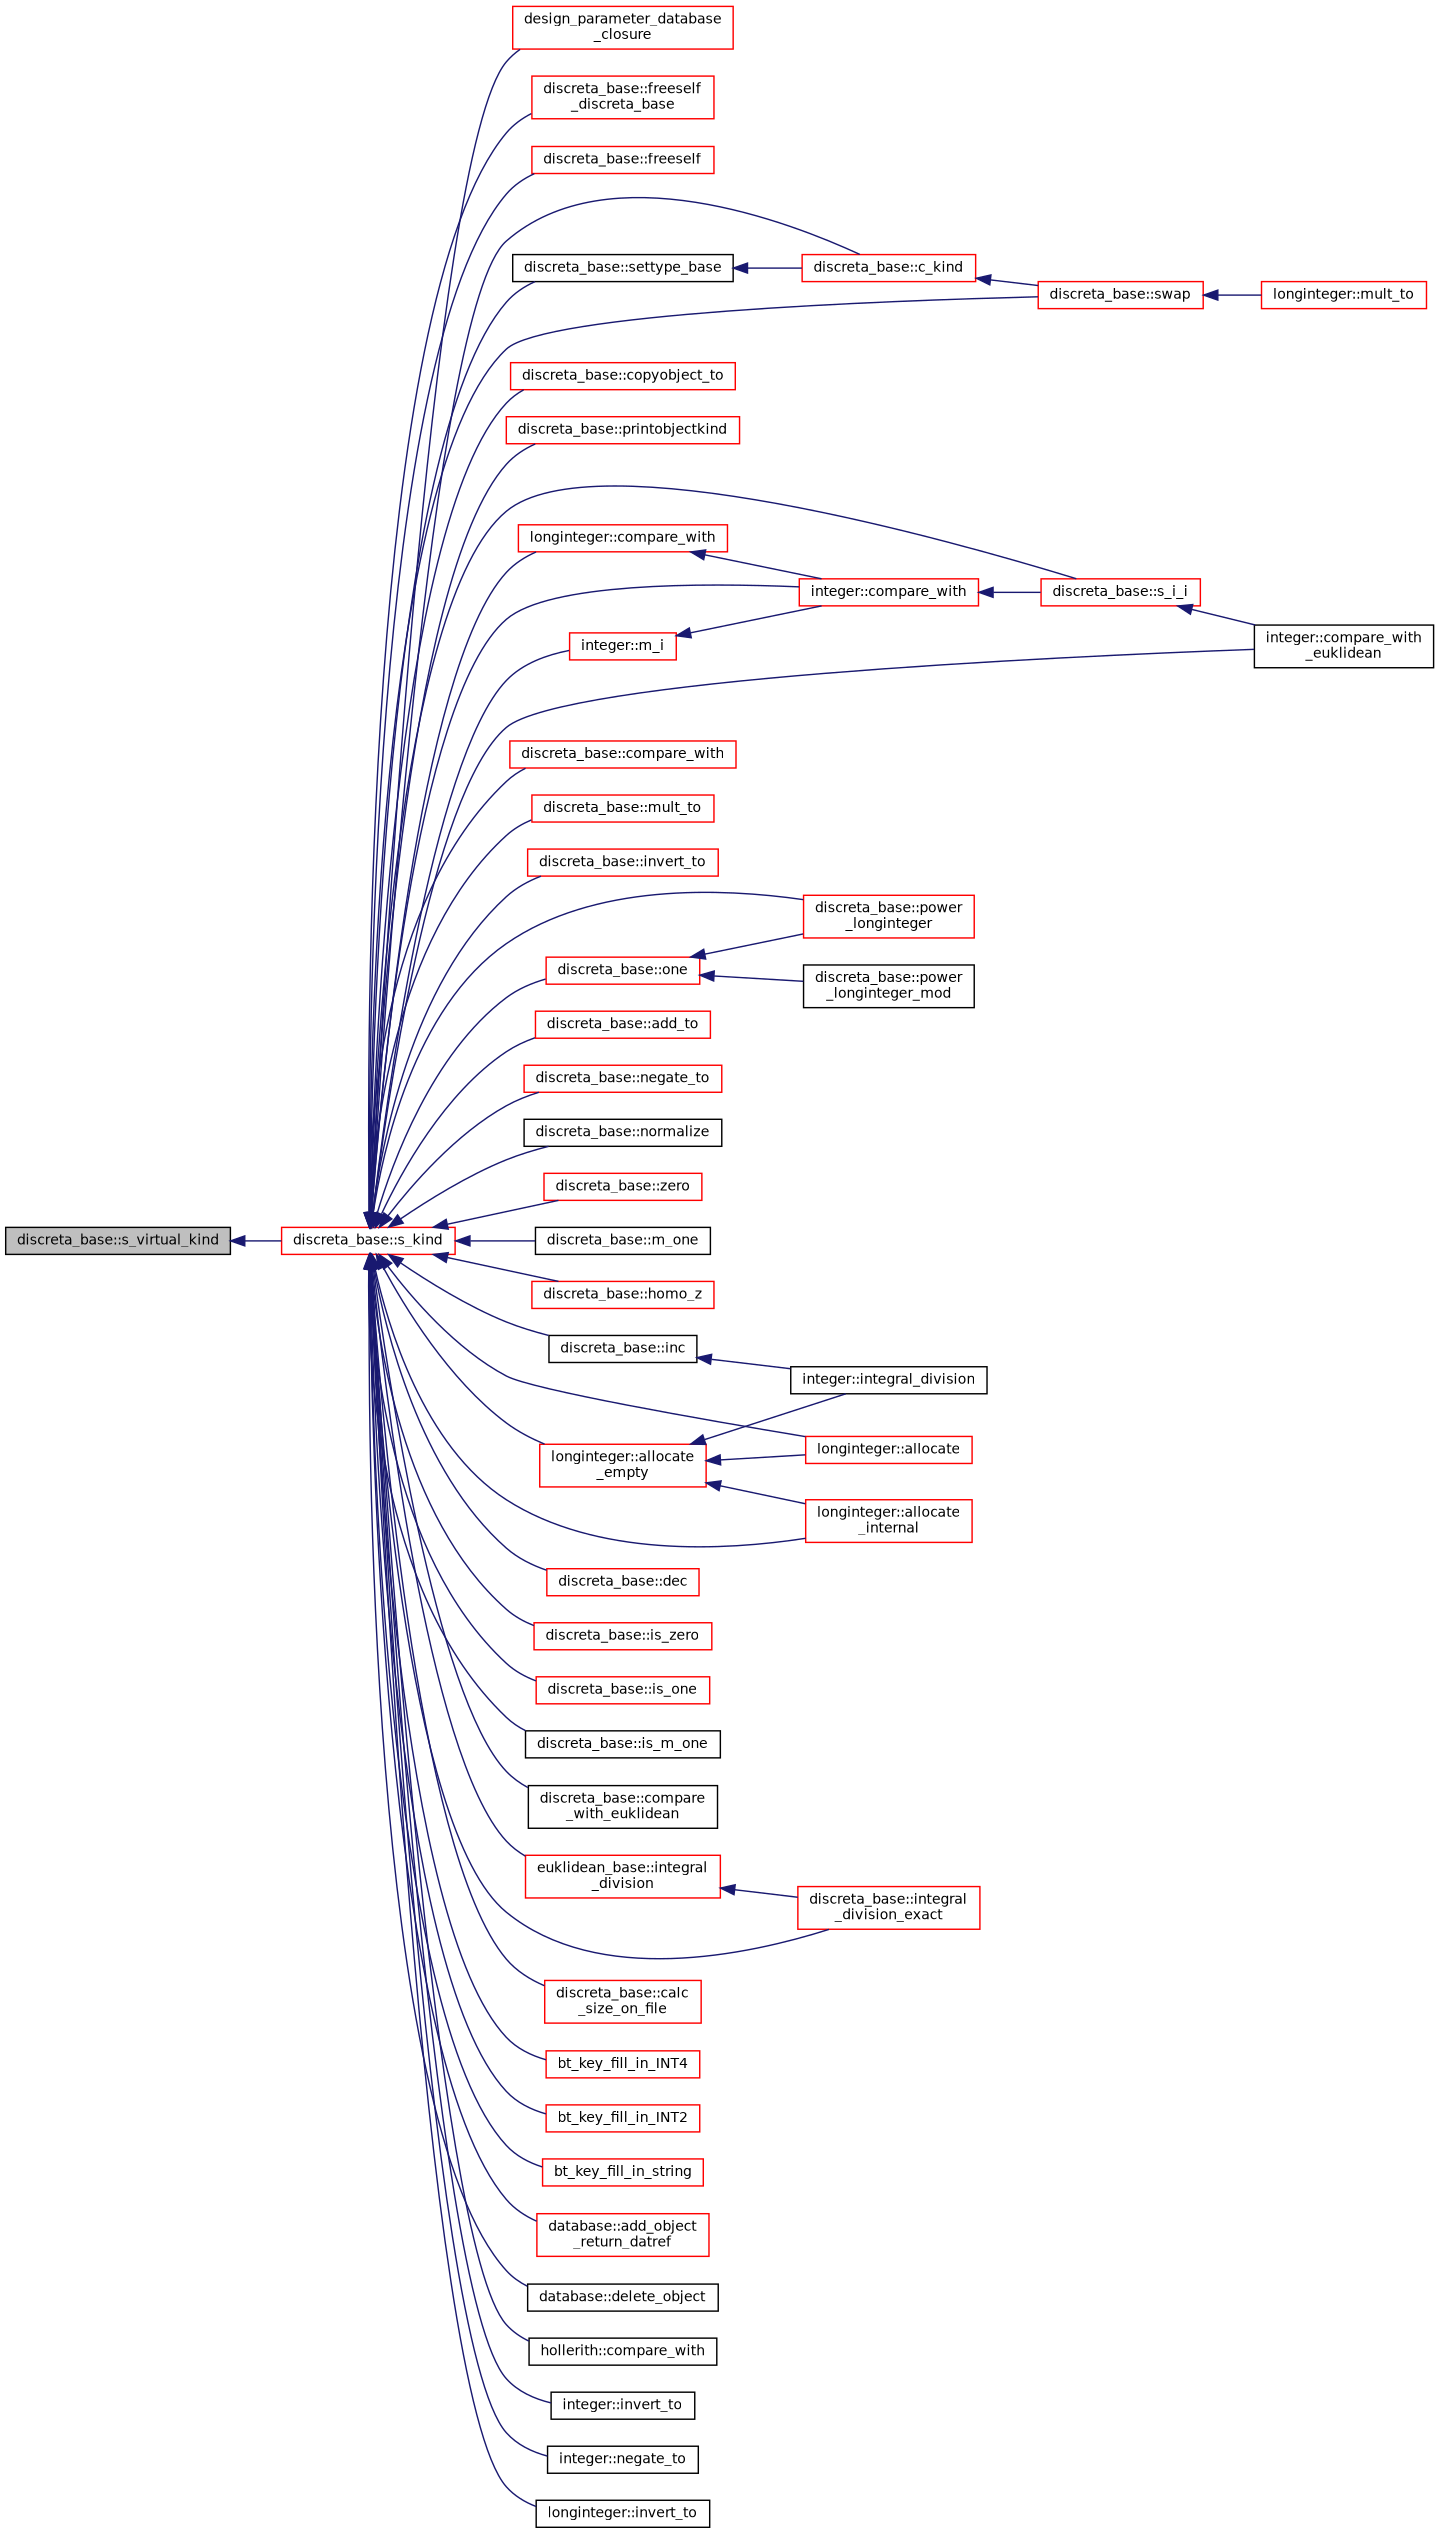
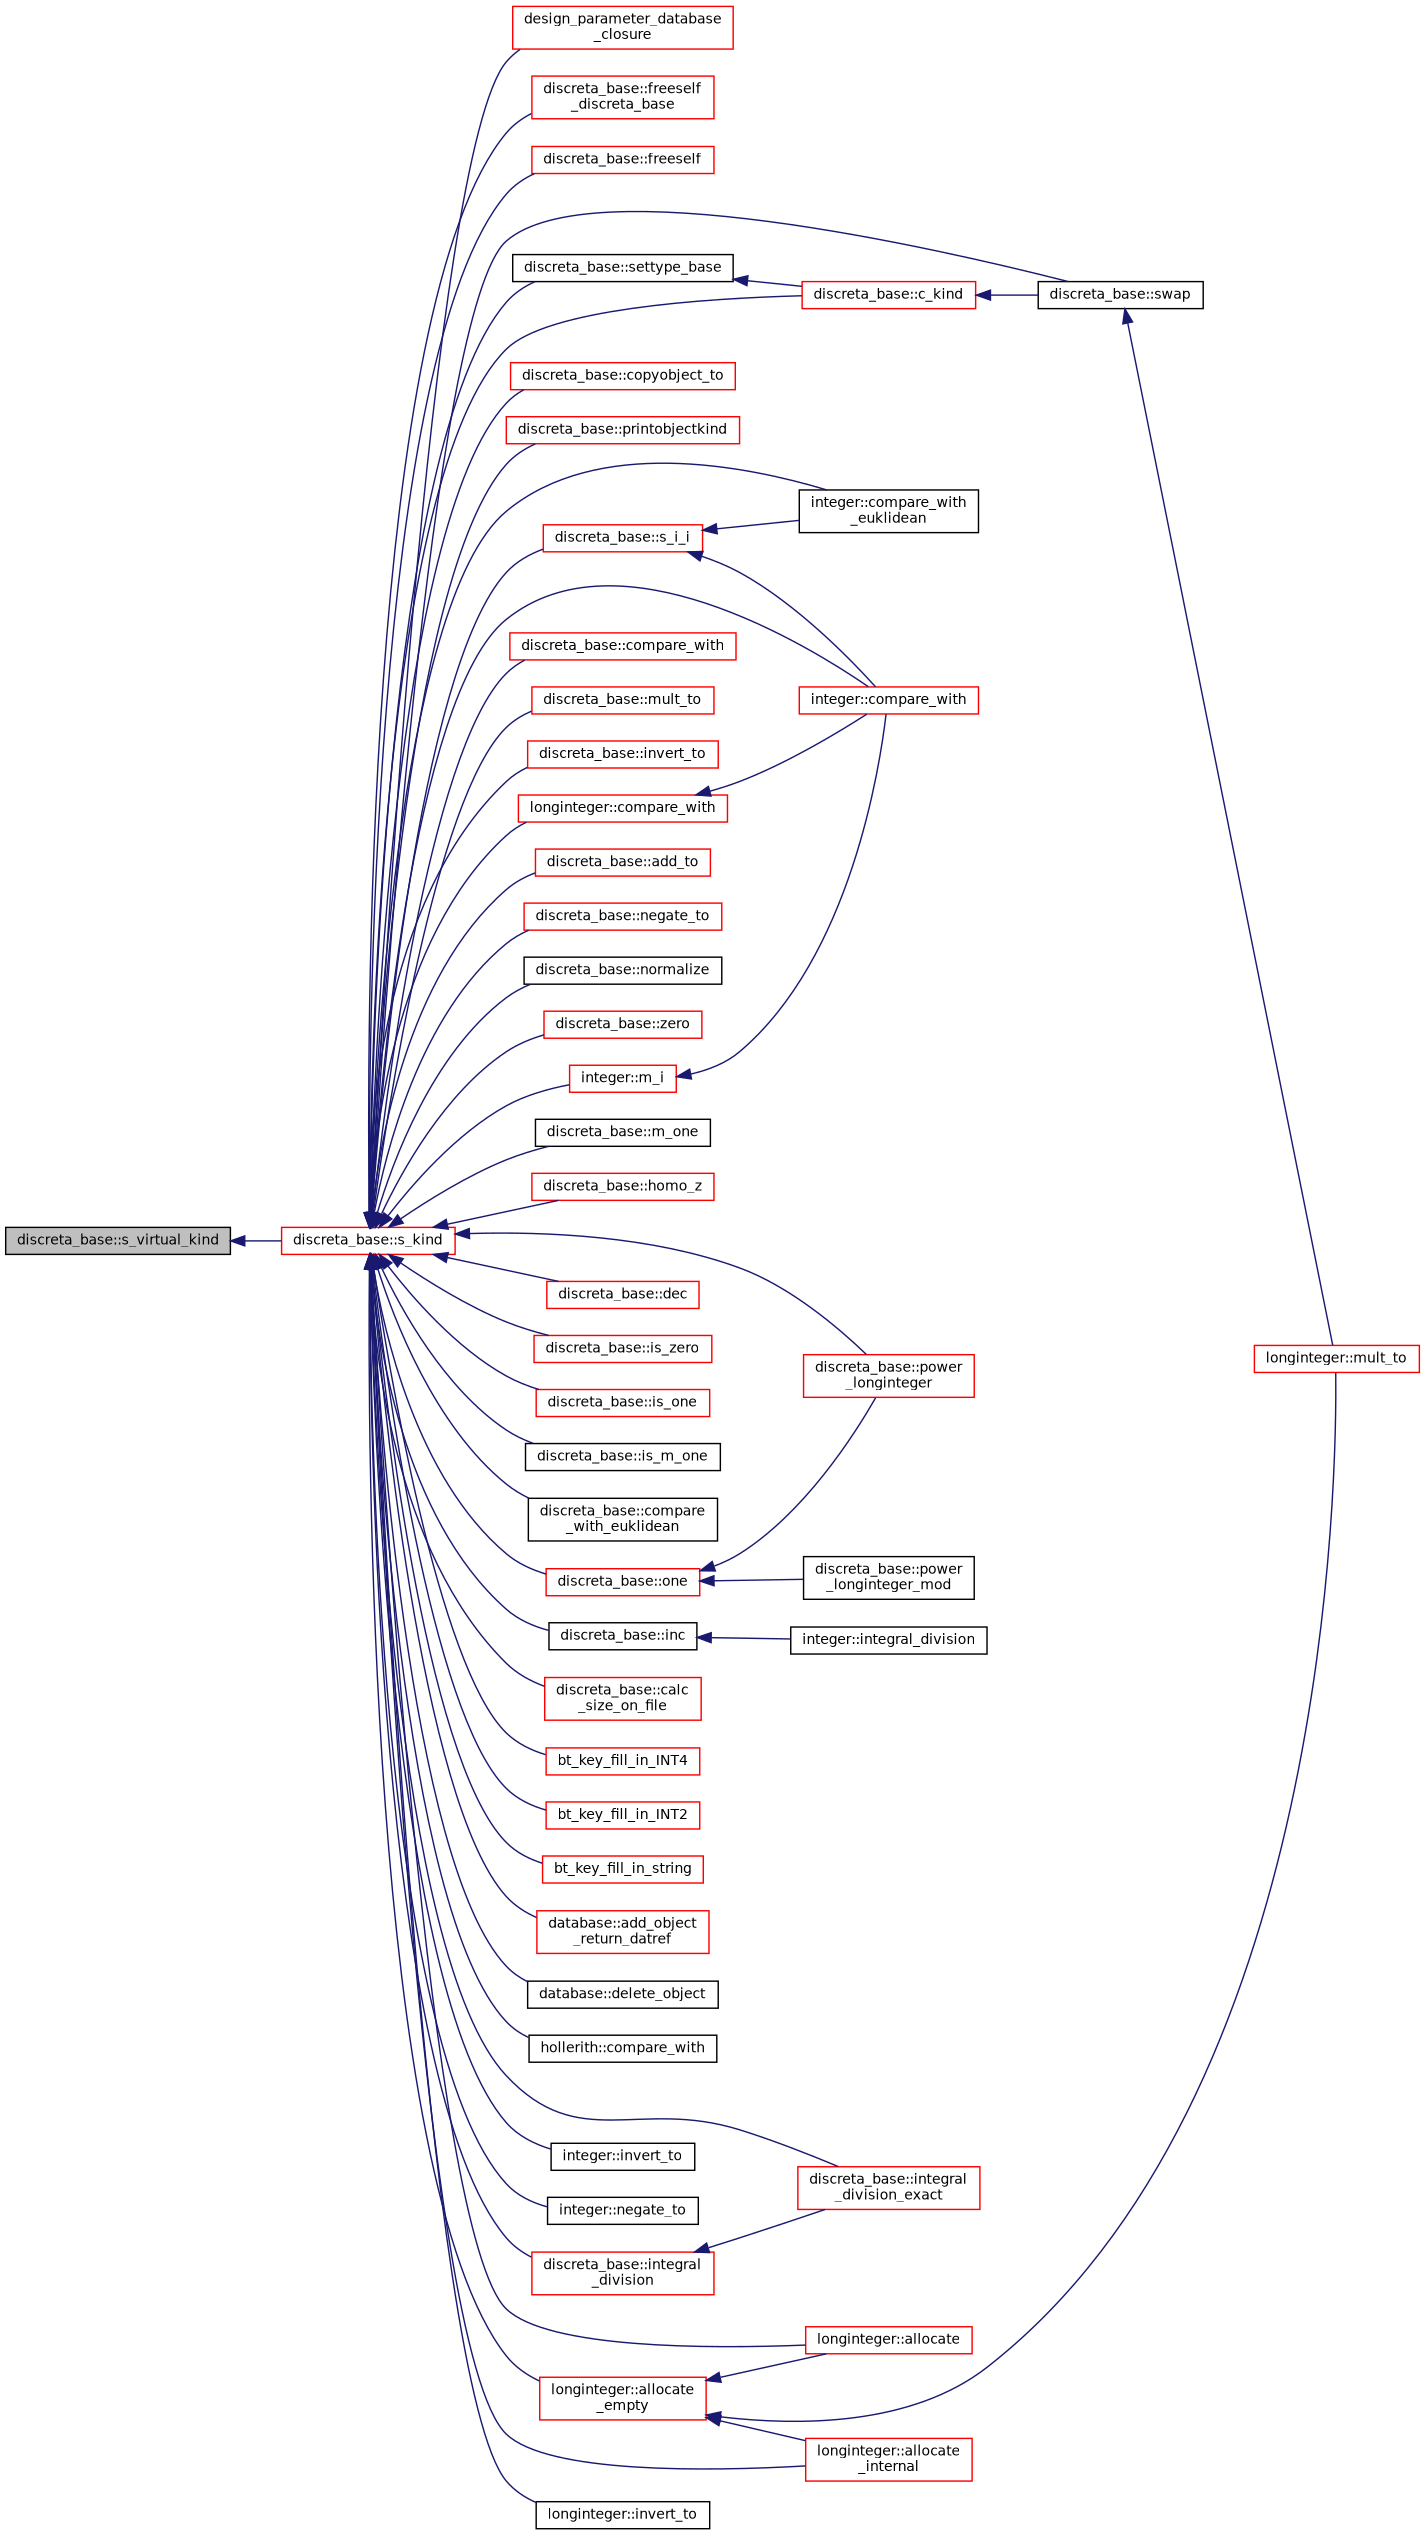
(1121, 295) -> (1121, 295)
(1017, 592) -> (796, 611)
(775, 1417) -> (1217, 2040)
(623, 1877) -> (623, 2273)
